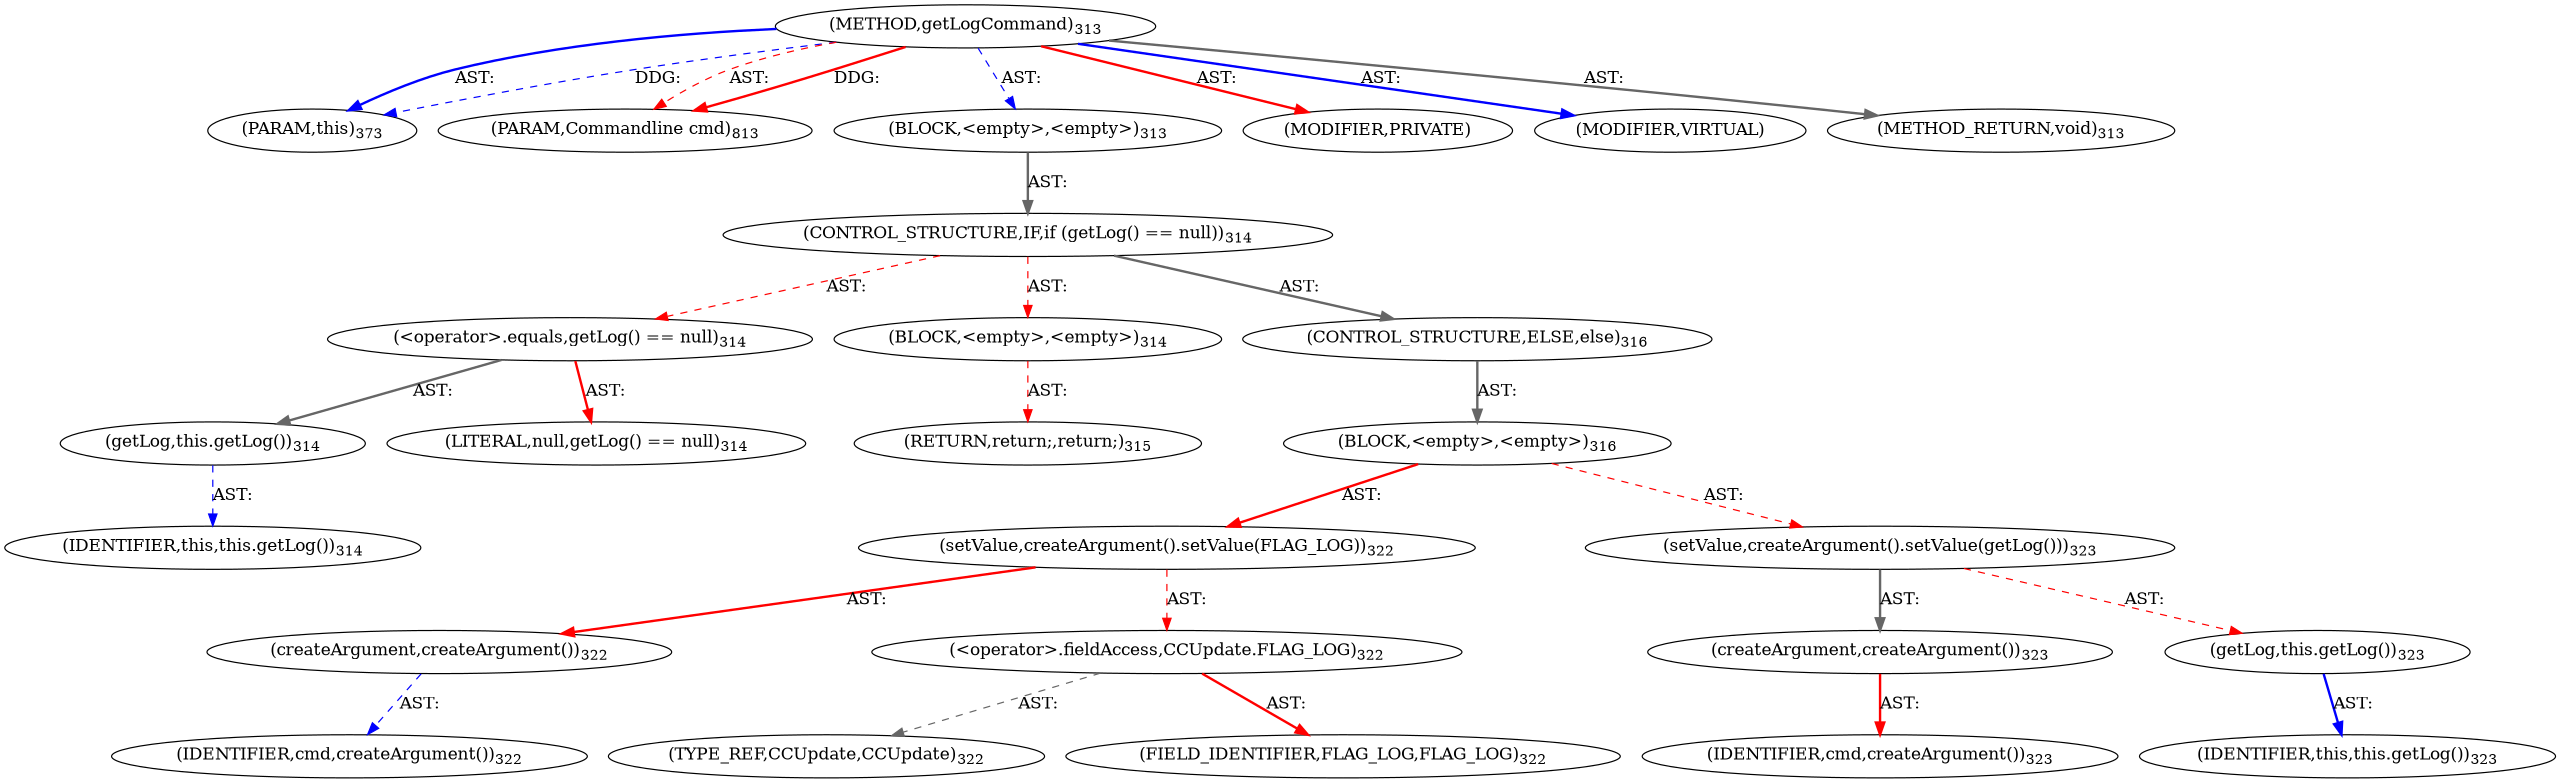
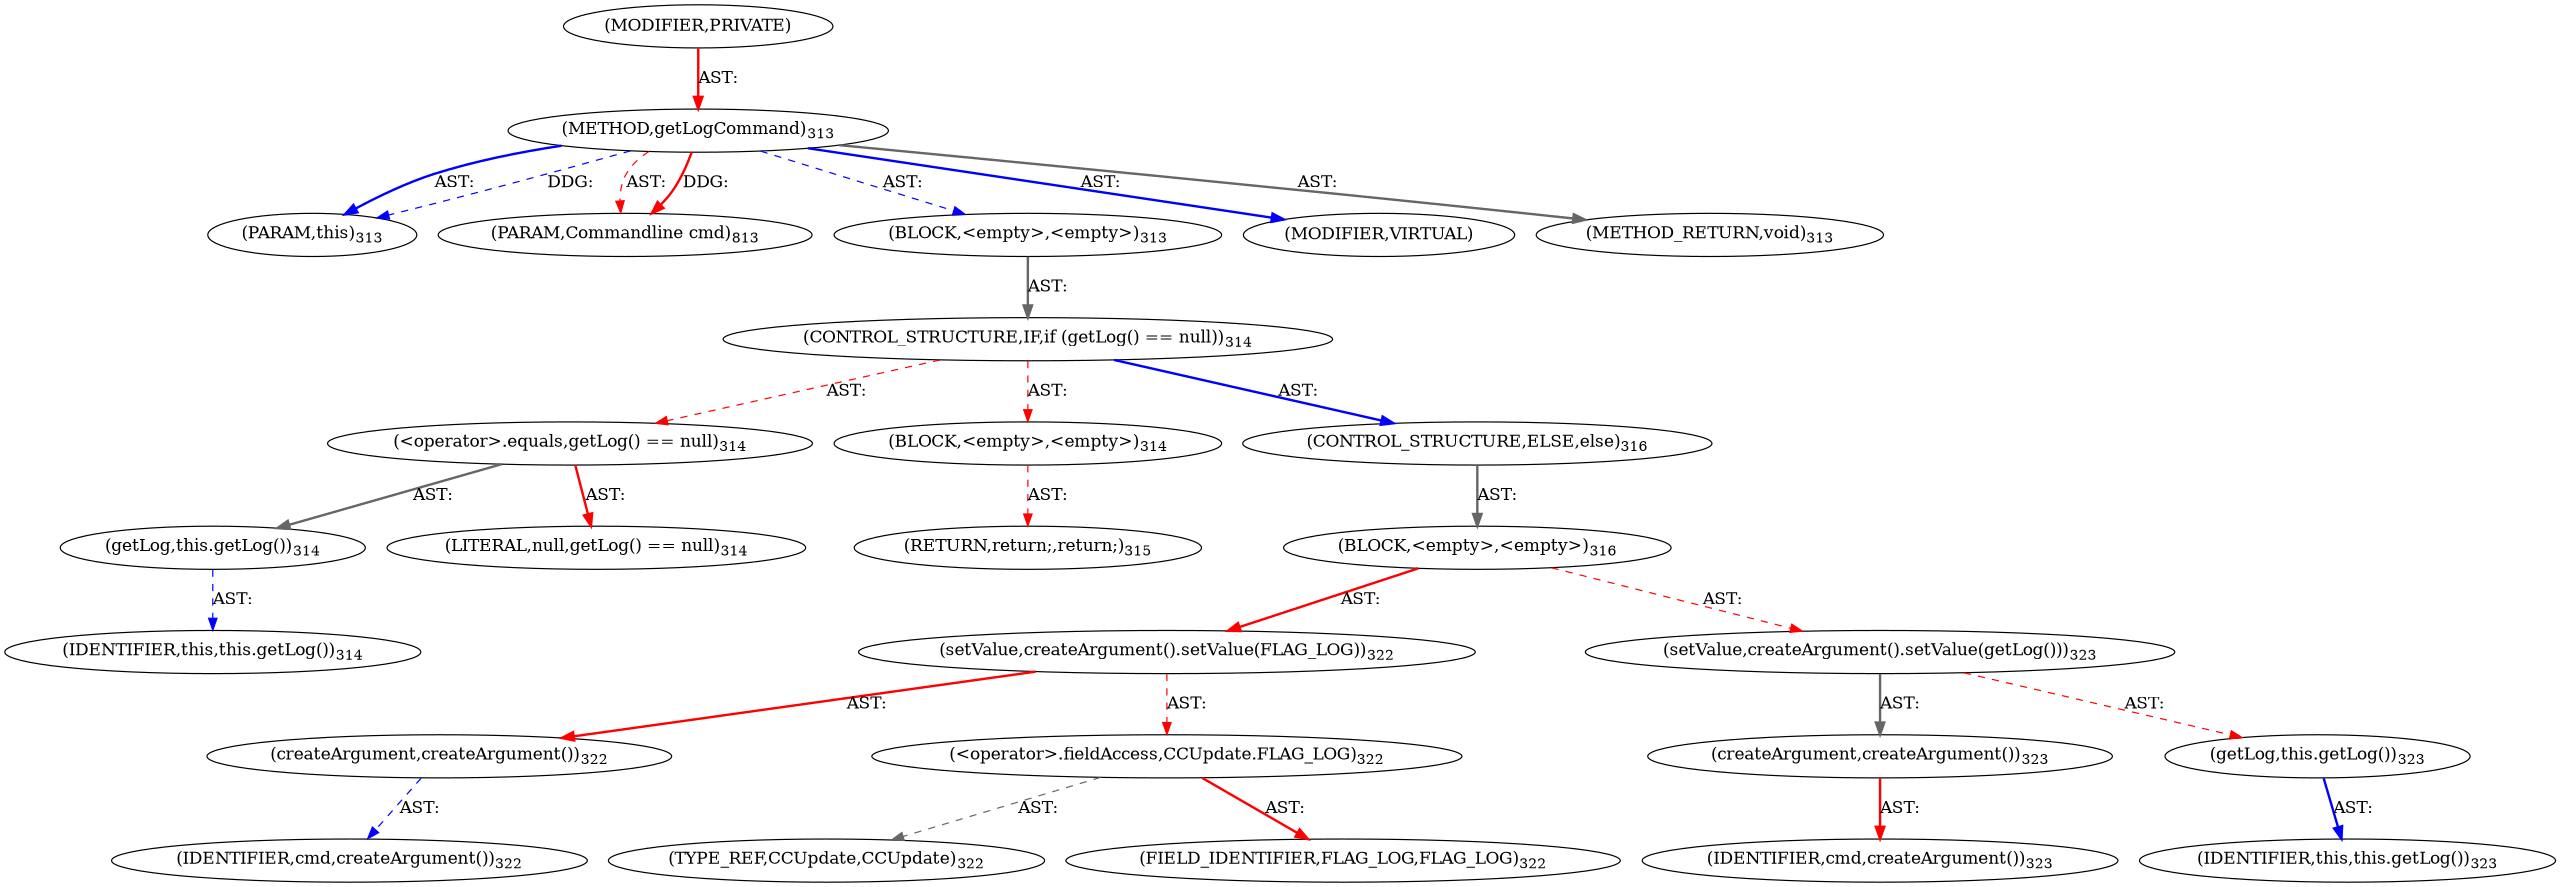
(1168, 78) -> (698, 72)
(369, 129) -> (369, 233)
(1248, 286) -> (1248, 390)
